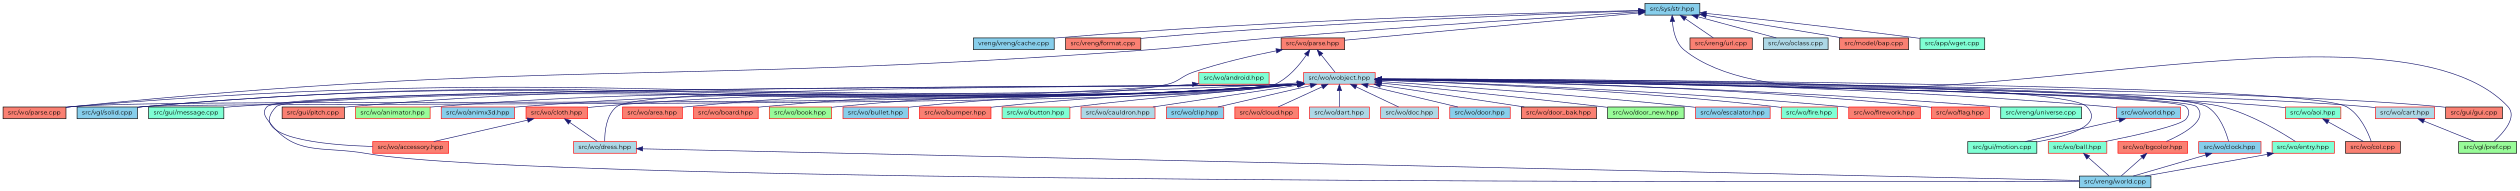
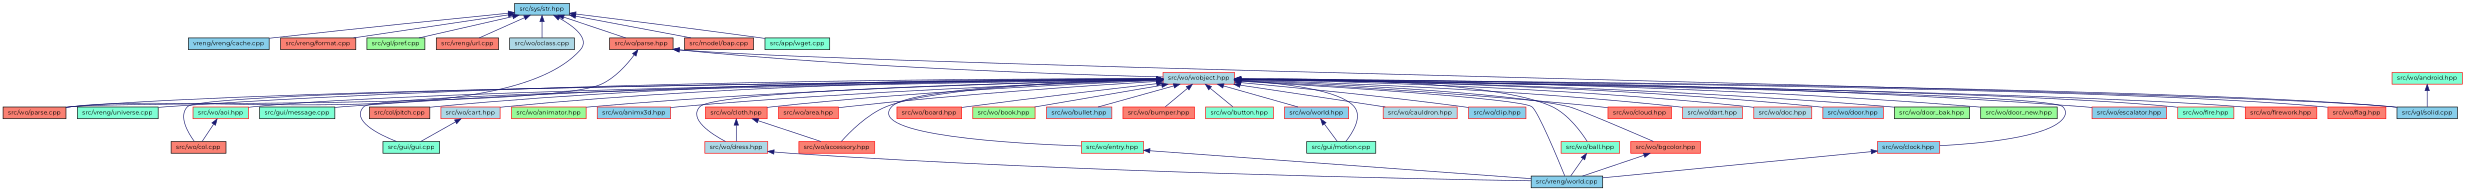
(313, 113) -> (400, 113)
(1559, 113) -> (1932, 113)
(2474, 113) -> (411, 147)
(2449, 131) -> (438, 132)
